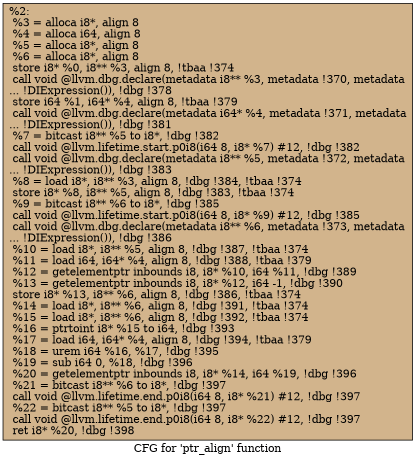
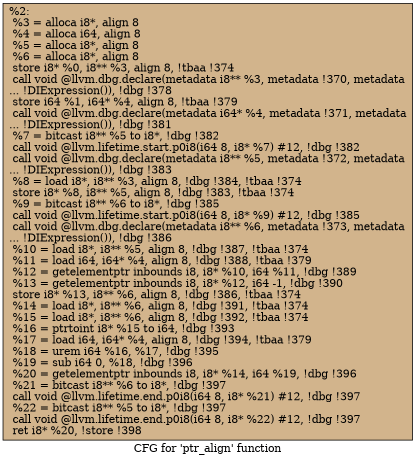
(72, 431) -> (76, 431)
